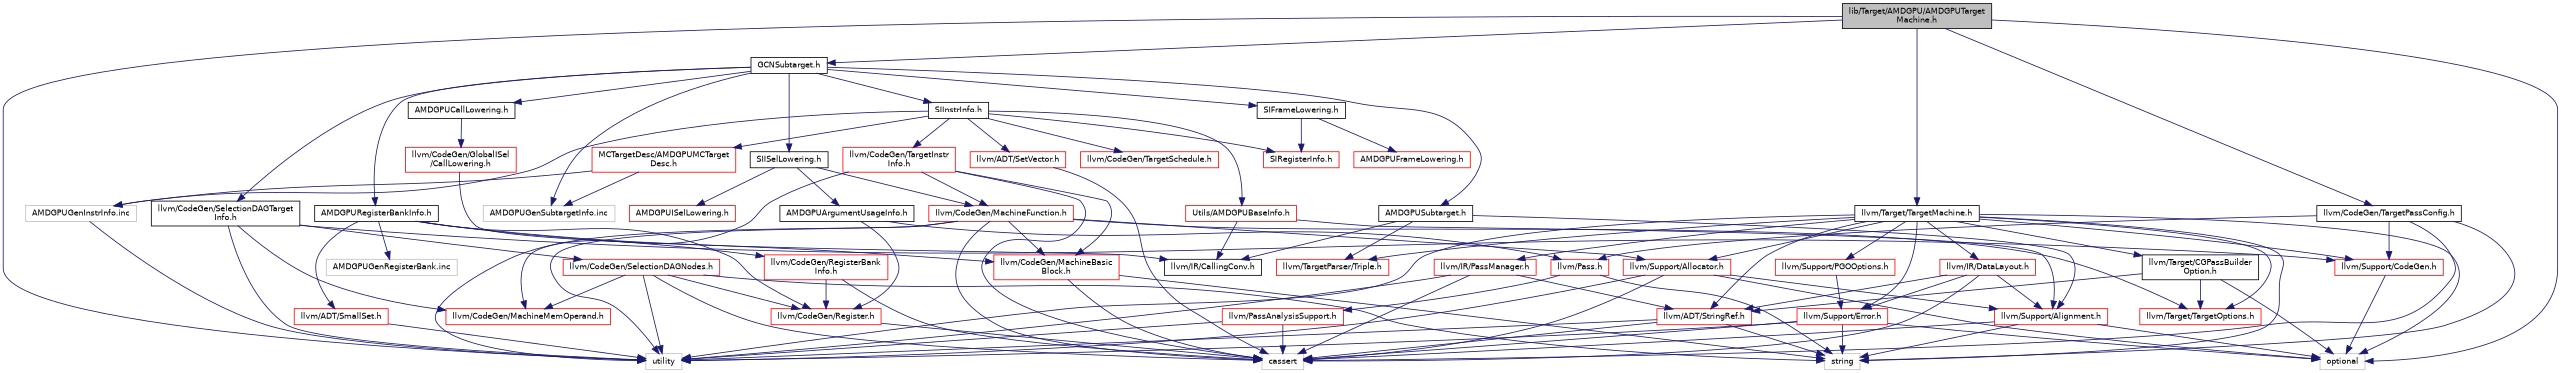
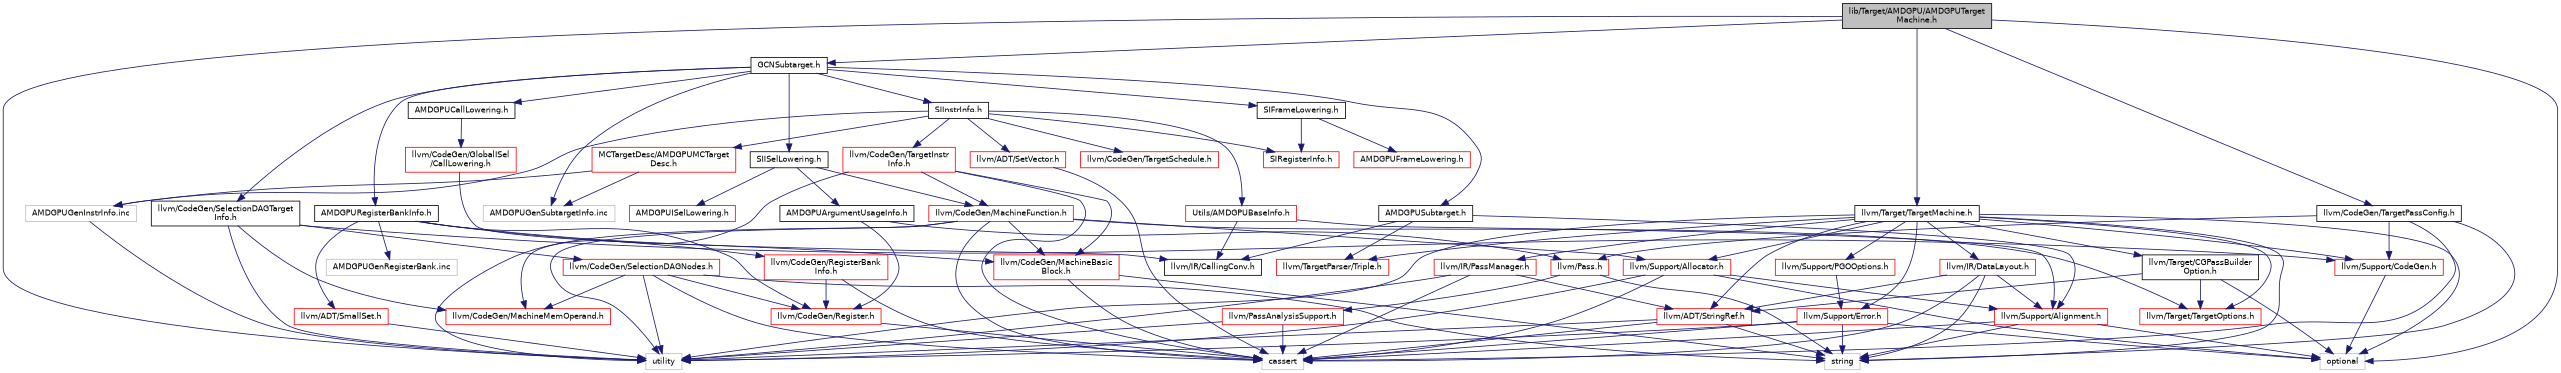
(1921, 290) -> (1936, 335)
